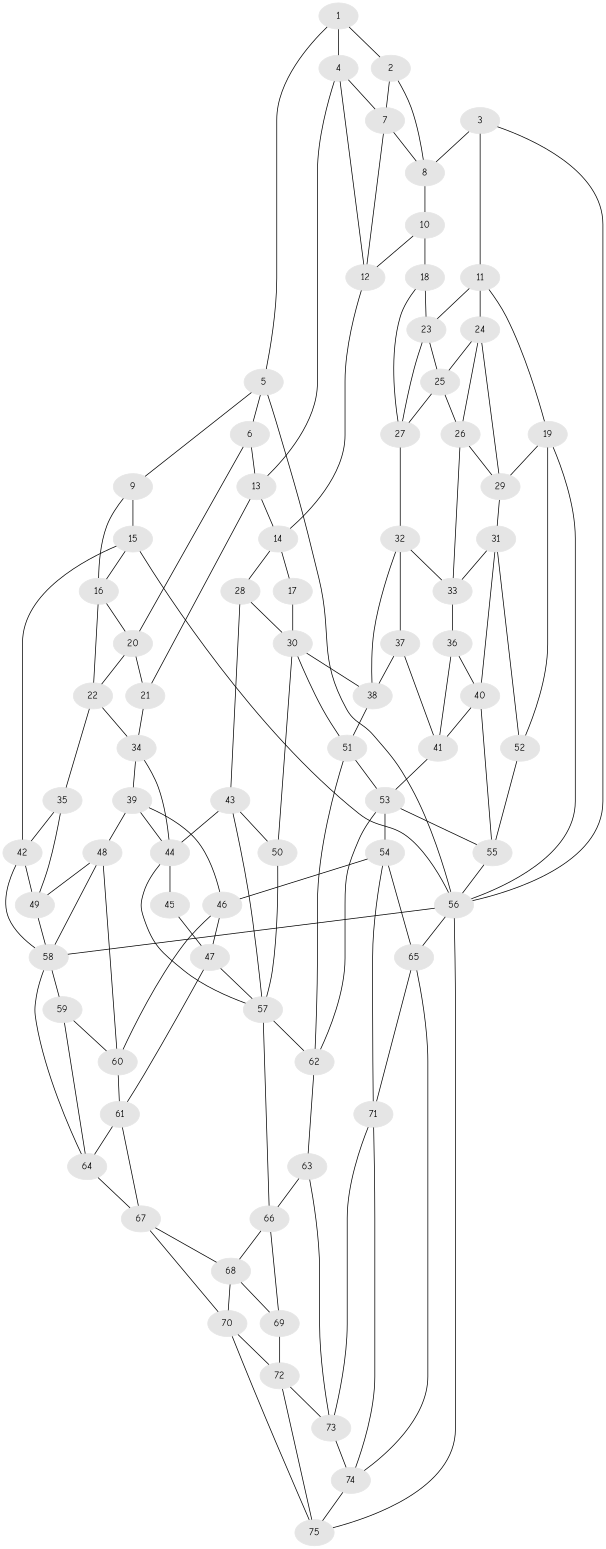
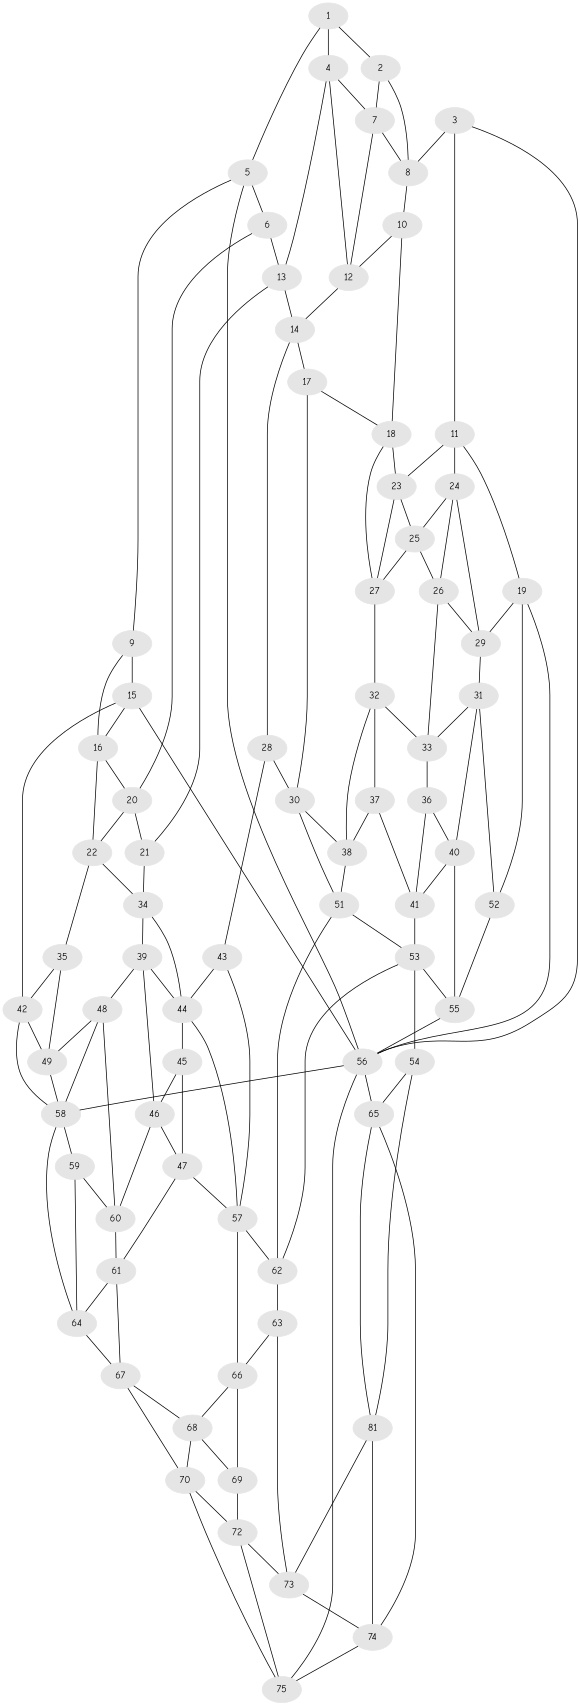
none -> (349, 408)
(277, 853) -> none
(304, 879) -> (169, 1088)
(373, 1114) -> (373, 1428)
